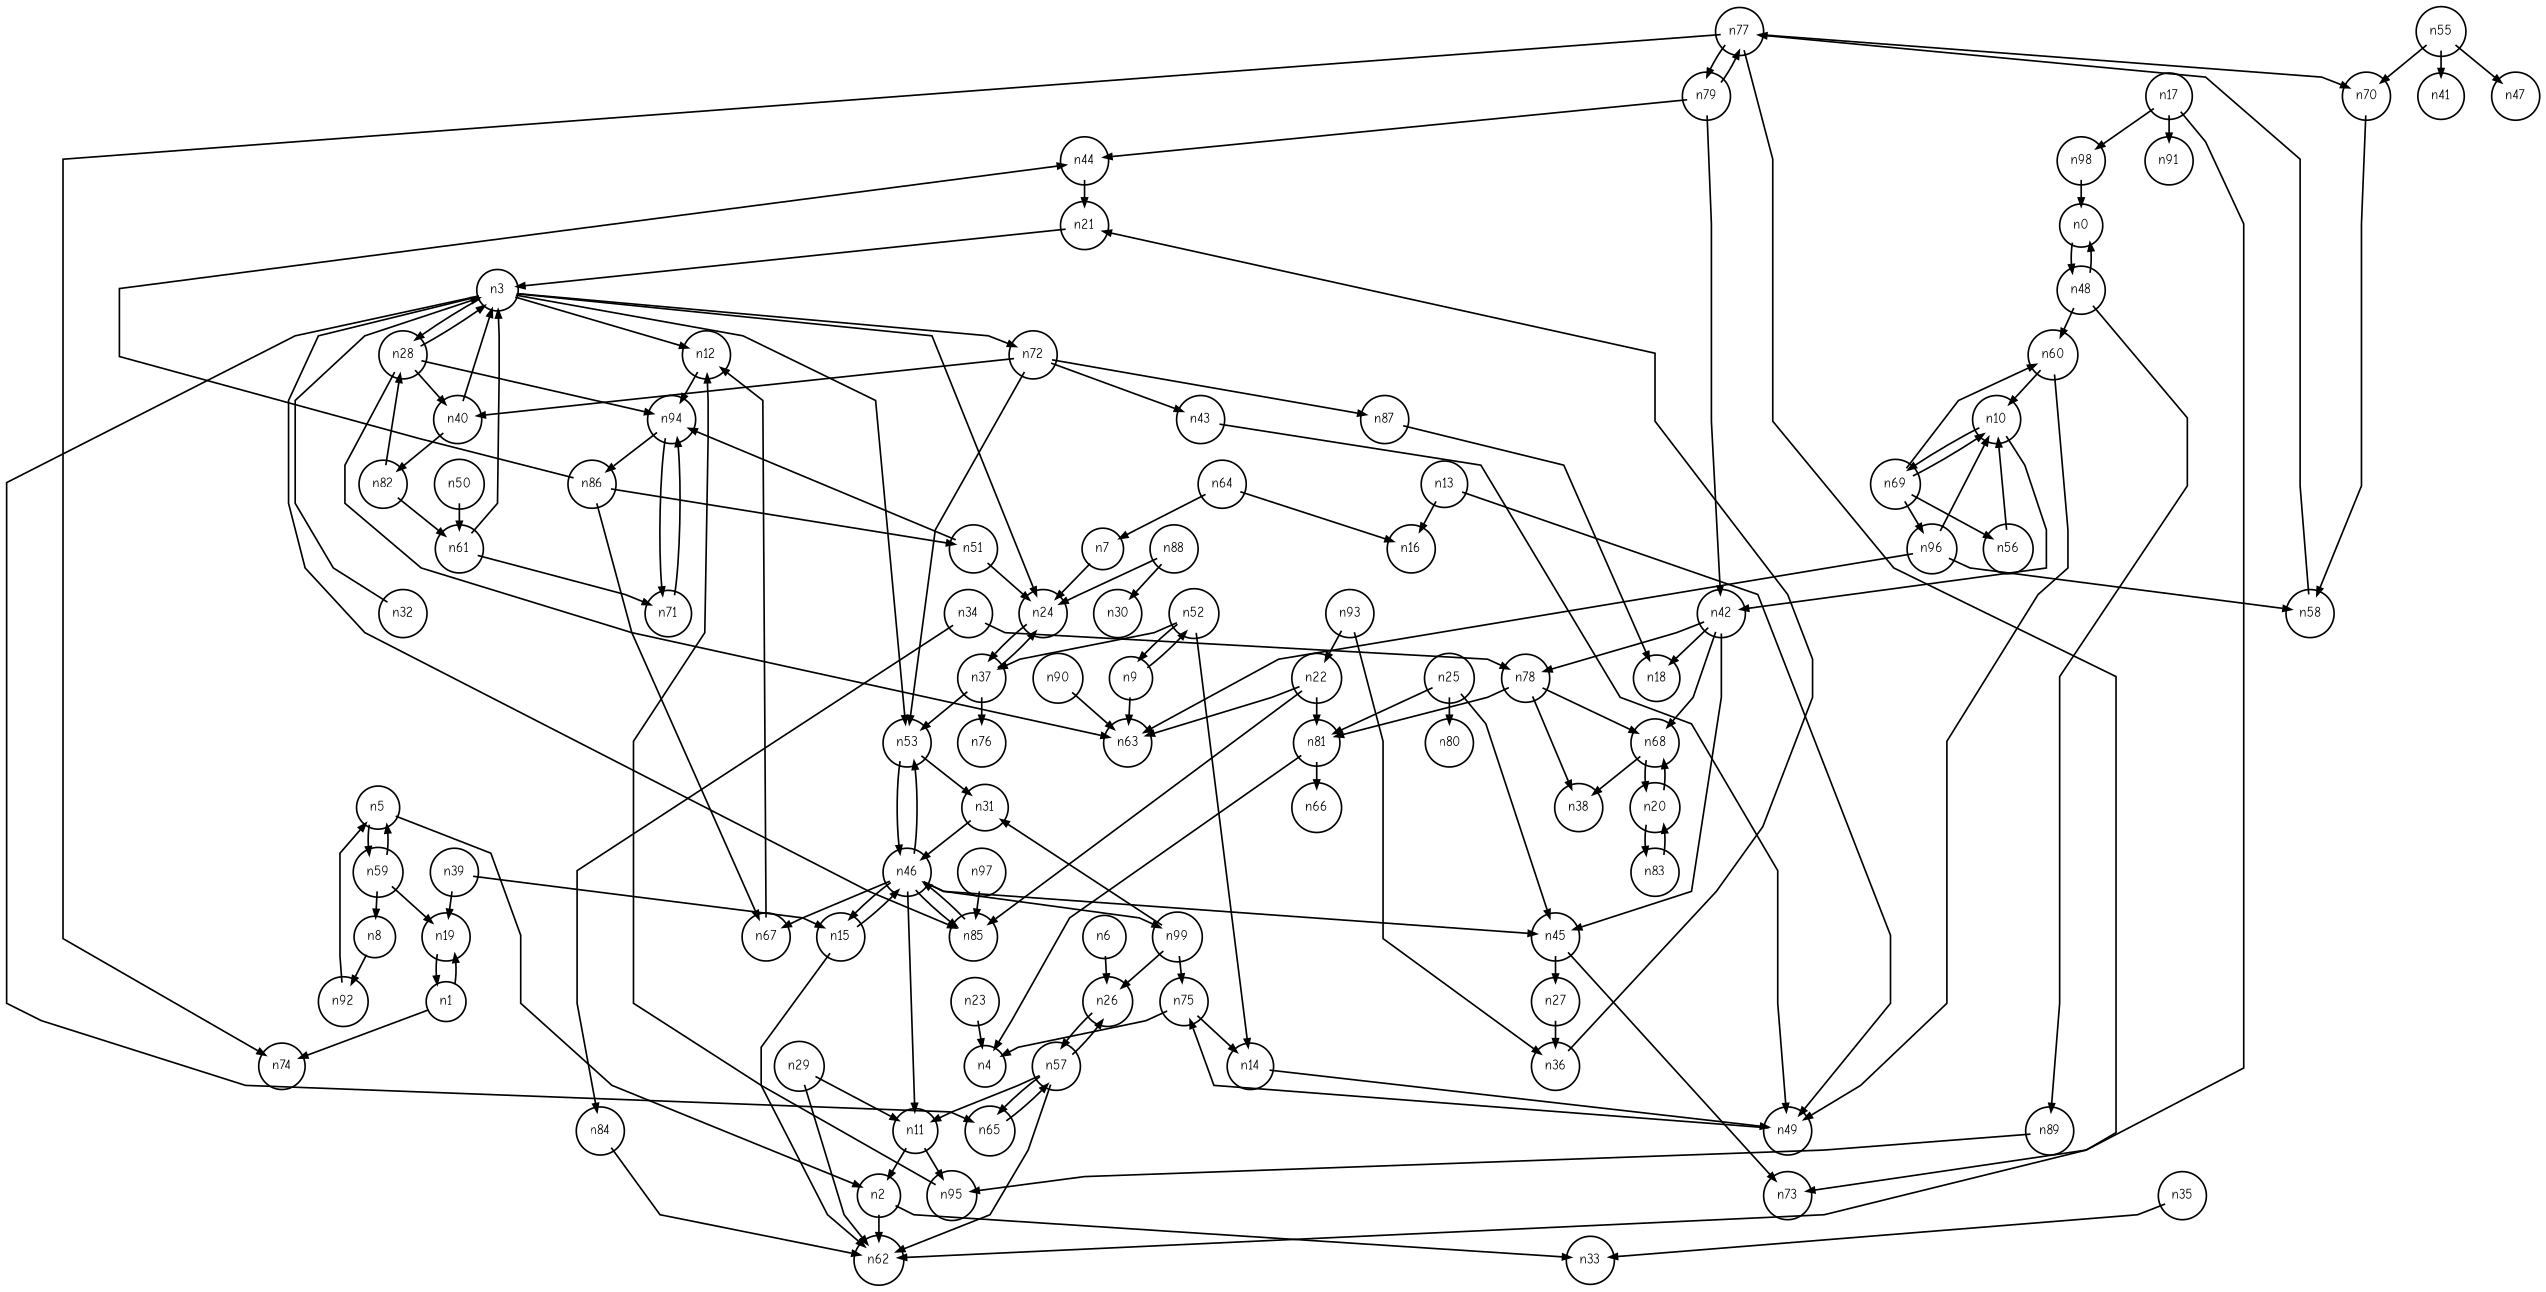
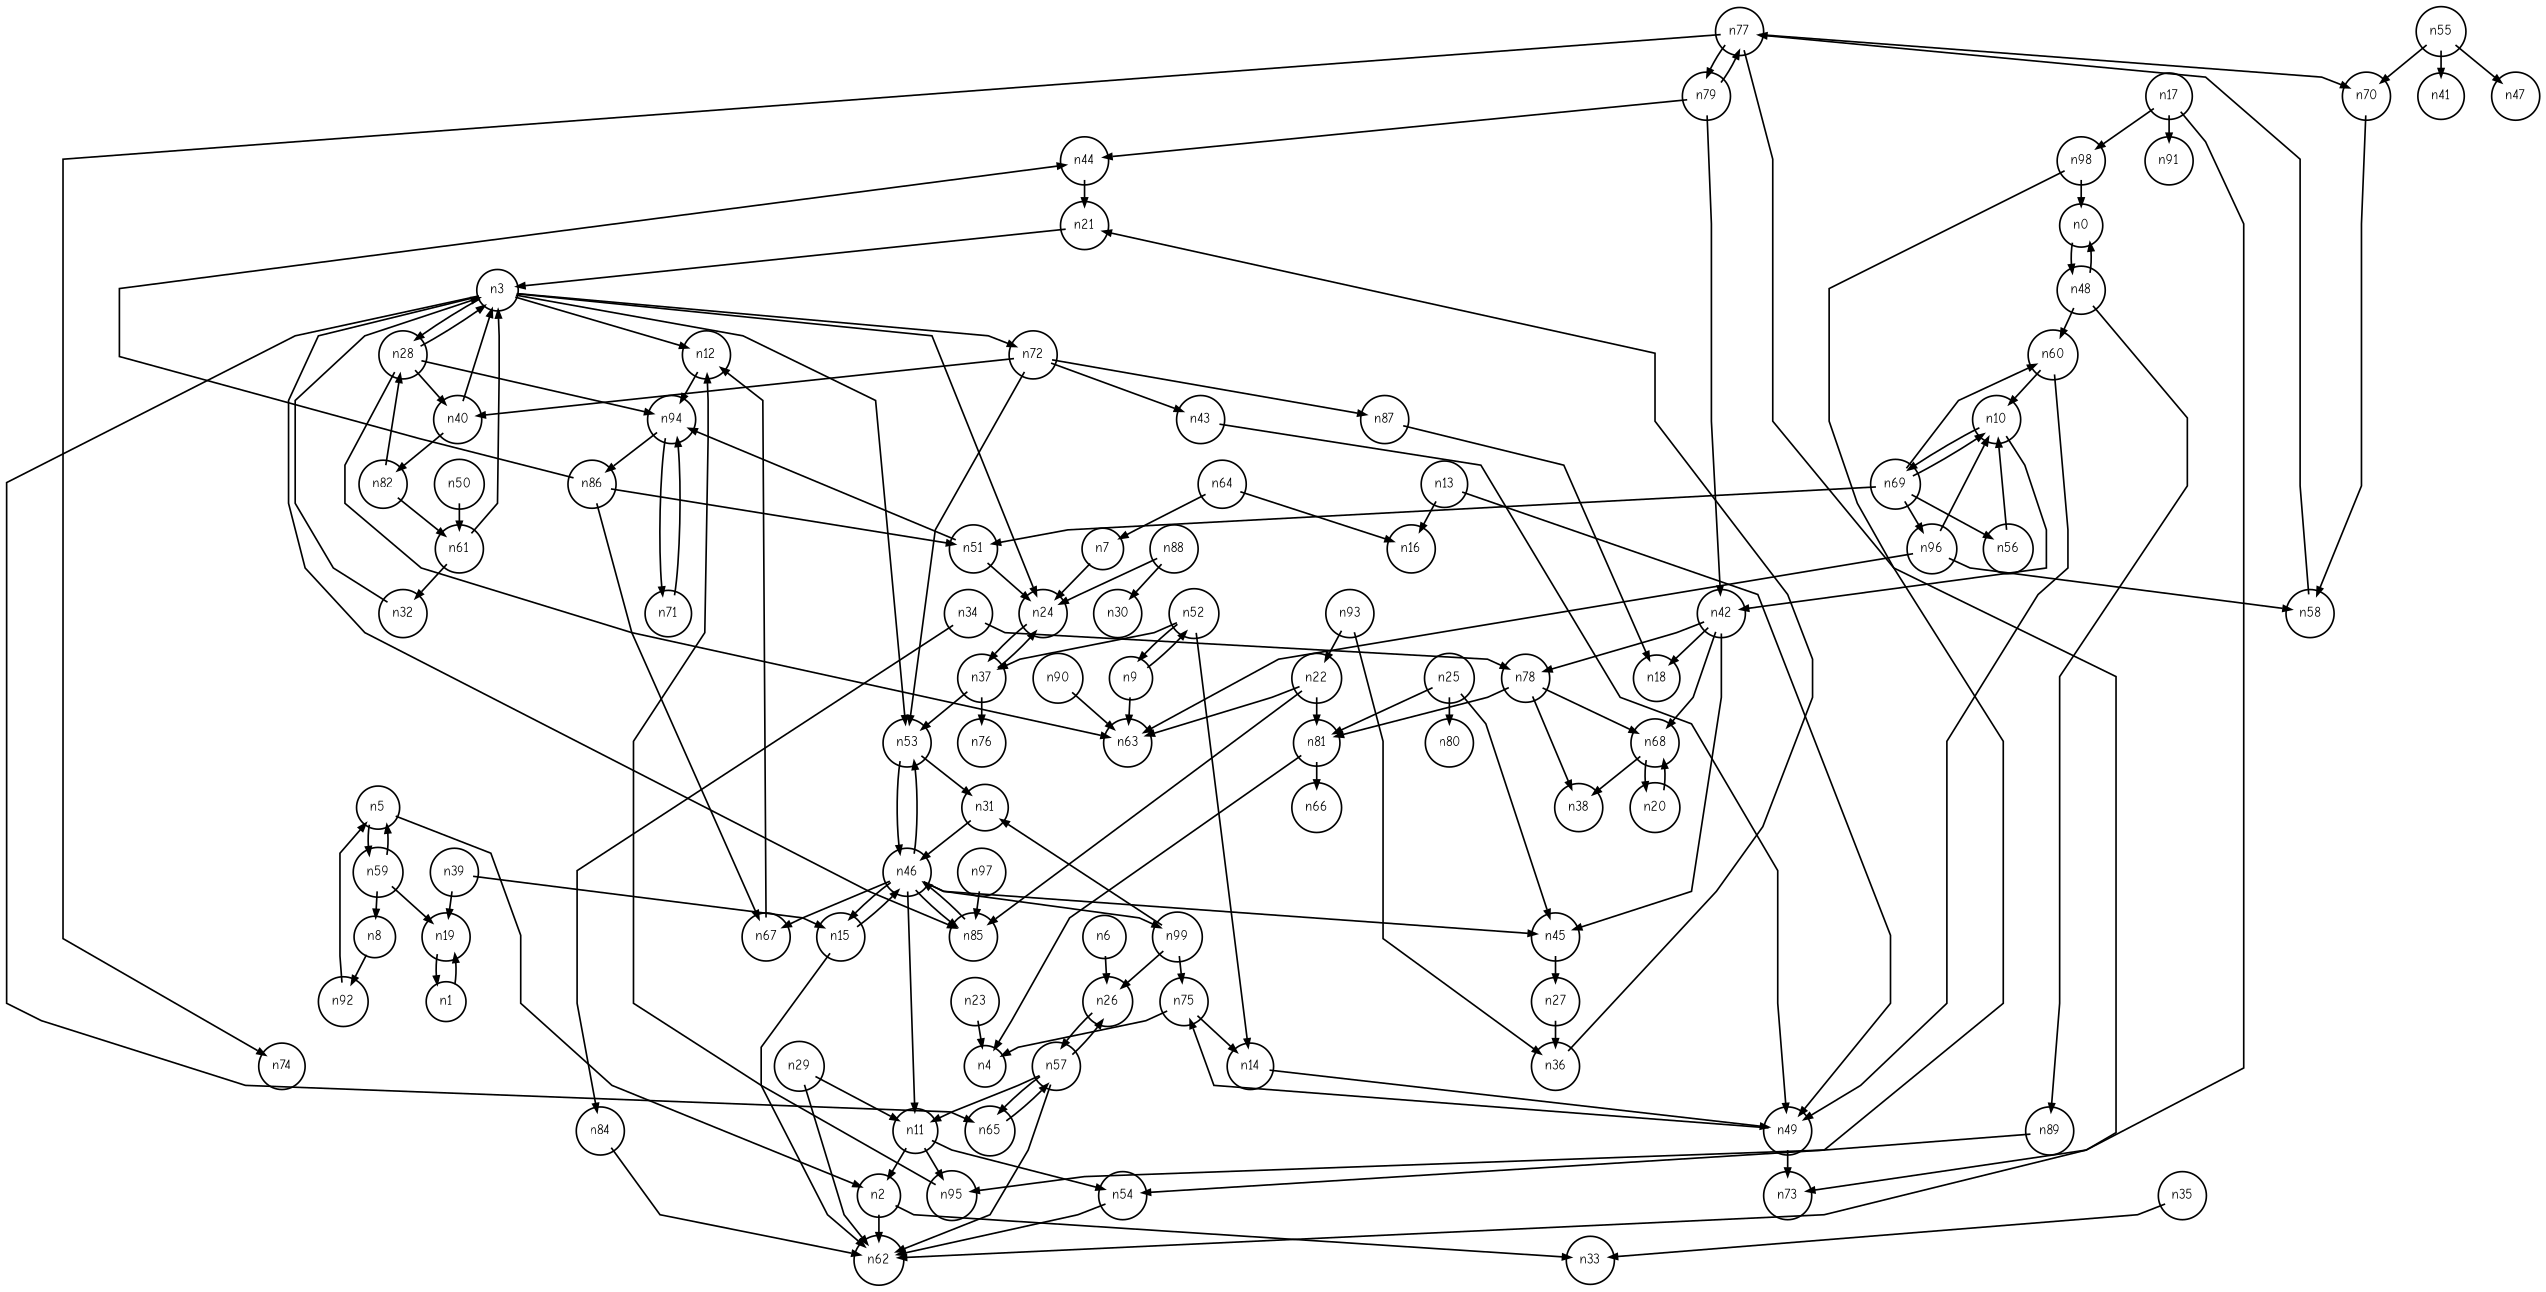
none -> (1460, 509)
(561, 577) -> (431, 581)
(1655, 872) -> none
(368, 1032) -> none
(1669, 1063) -> (1788, 1162)
none -> (1123, 1196)
